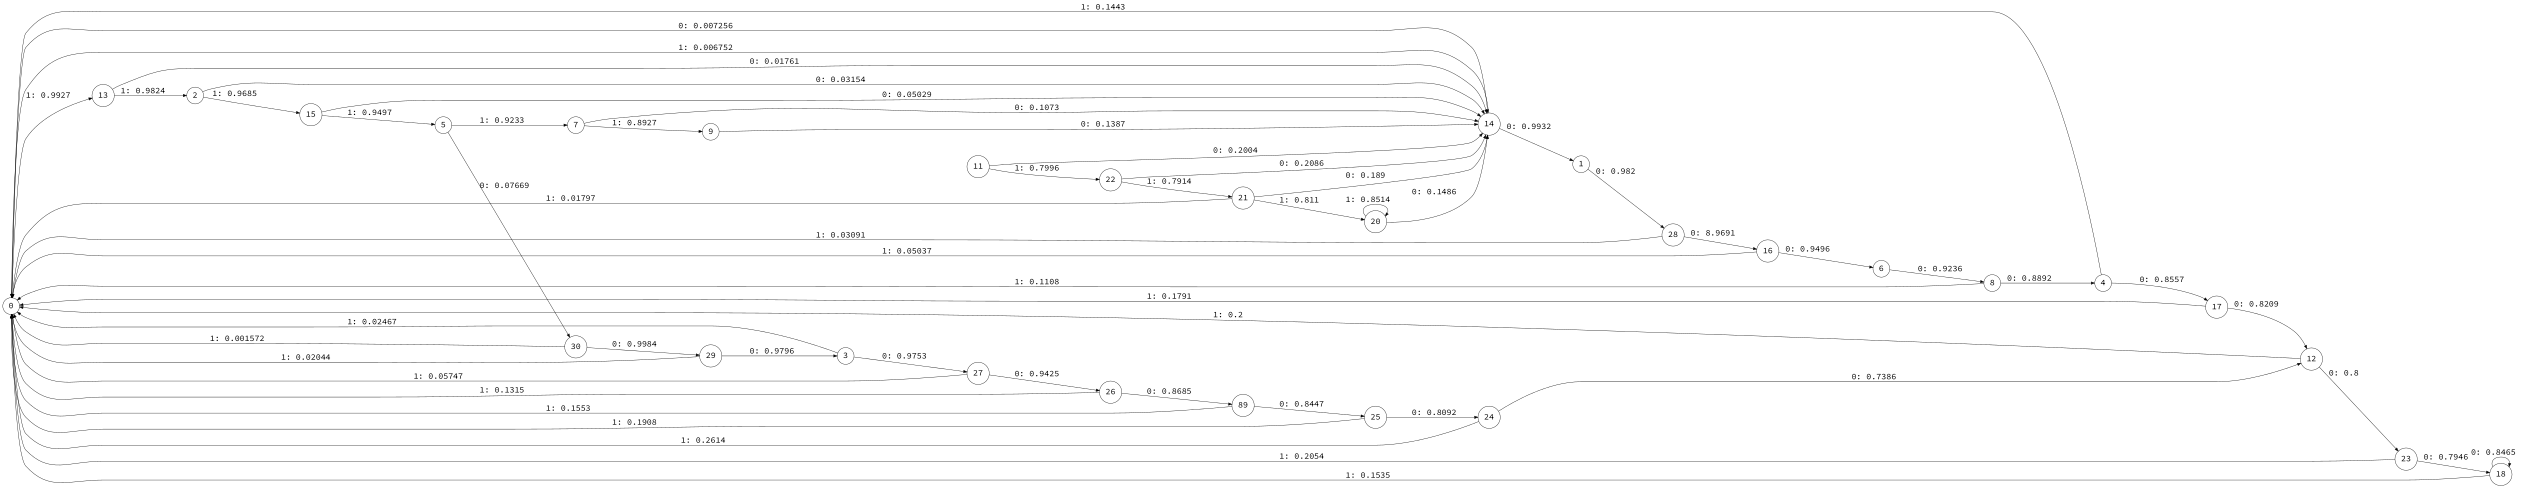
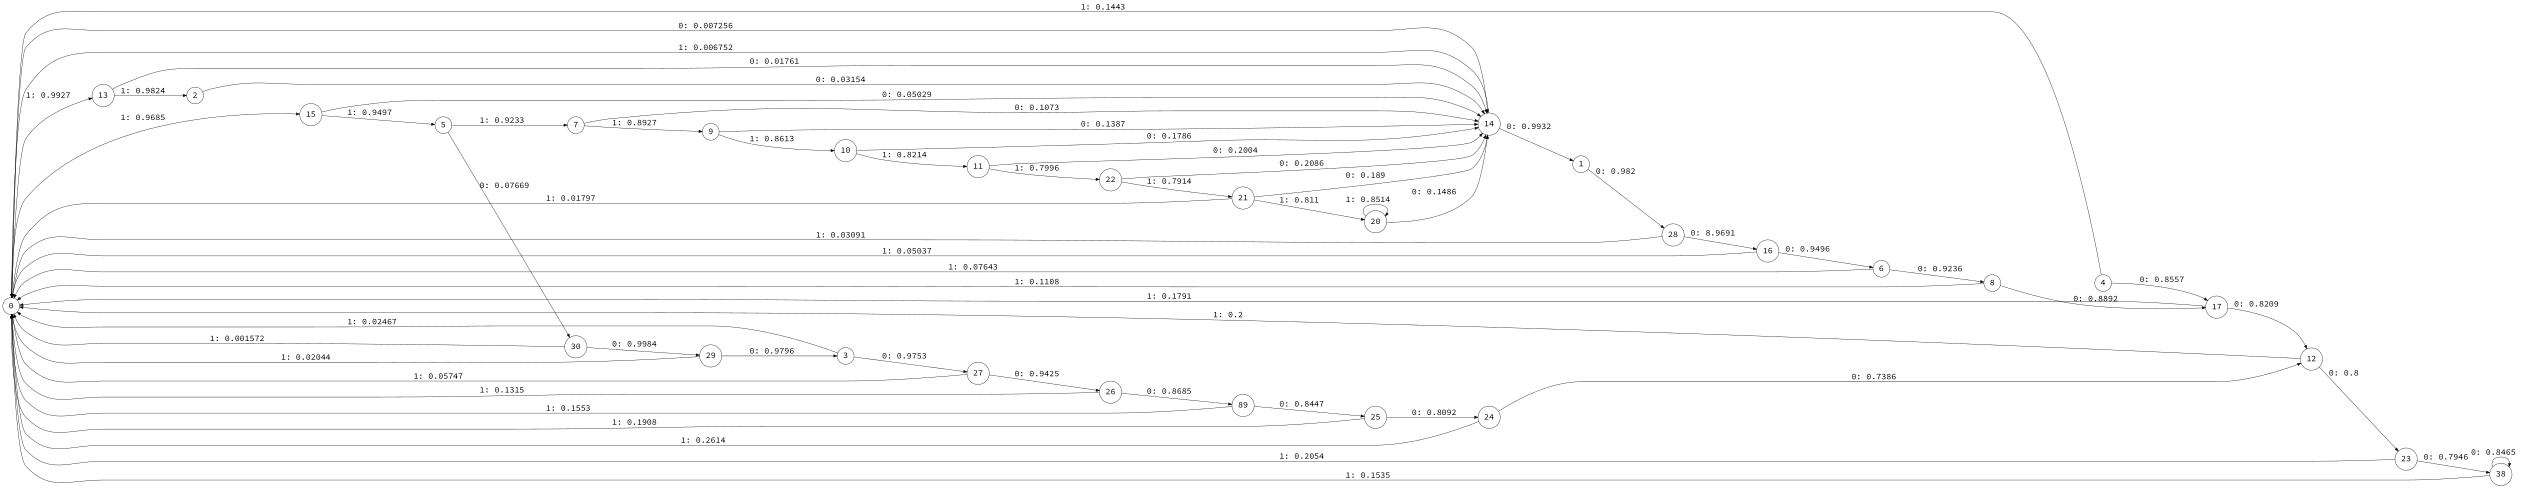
(250, 105) -> (104, 145)
none -> (846, 151)
none -> (939, 272)
(2046, 283) -> (2100, 307)
(2501, 474) -> (2501, 474)
